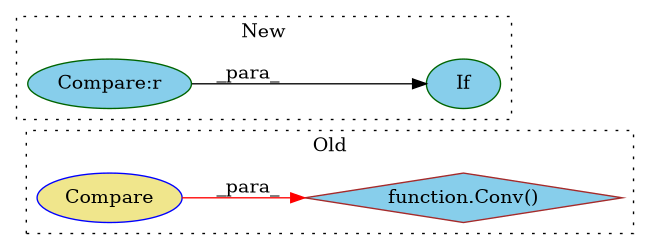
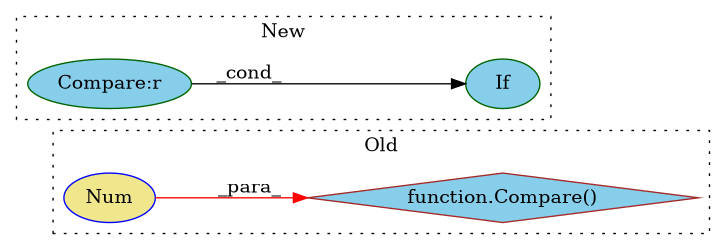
(248, 73) -> (249, 73)
(110, 198) -> (110, 198)
(463, 198) -> (503, 198)
